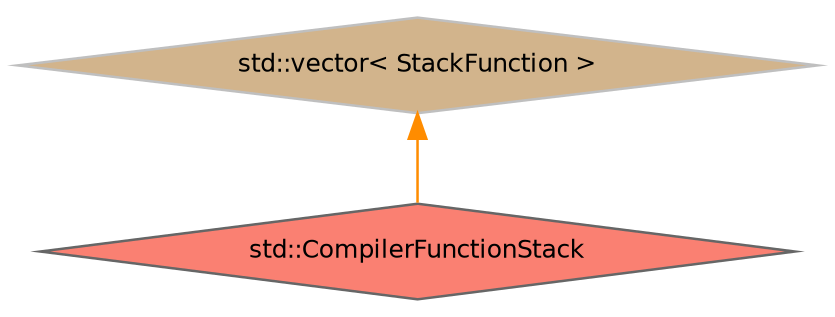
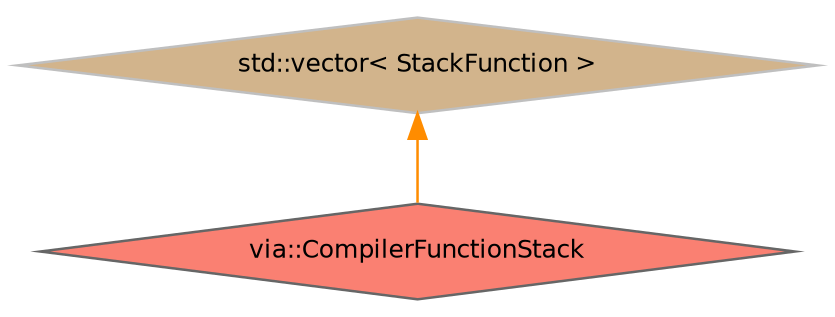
(418, 252) -> (418, 252)
